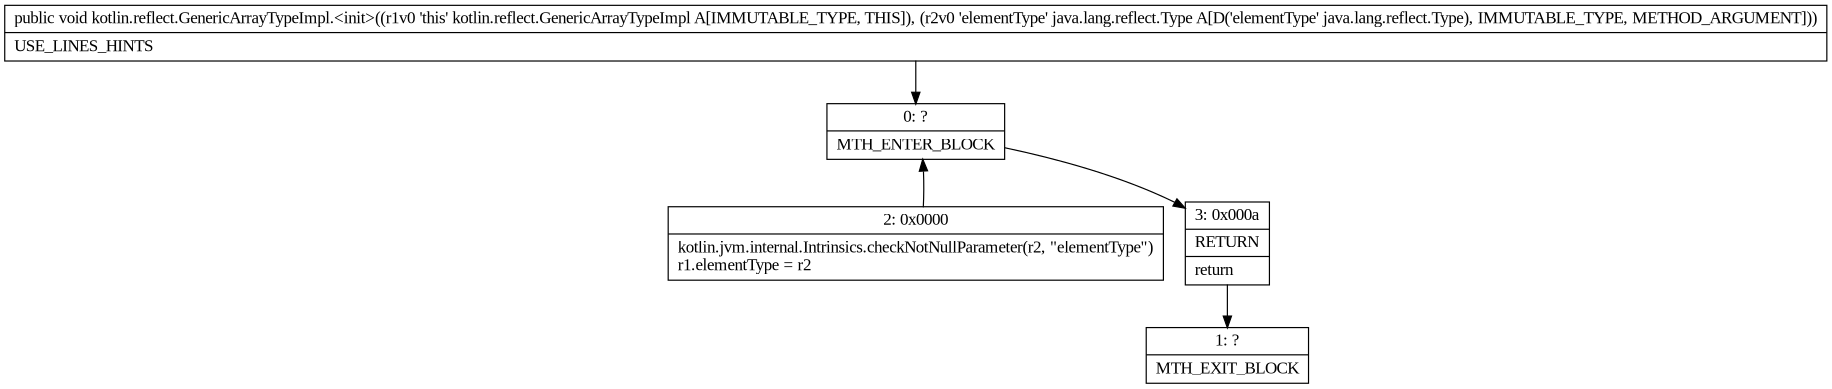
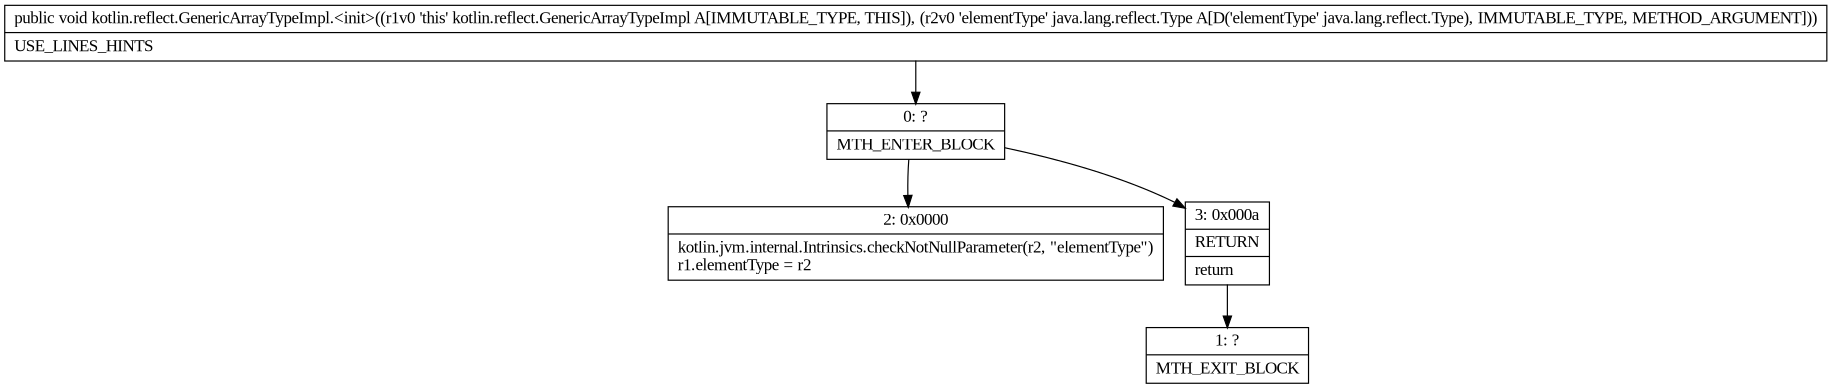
(924, 189) -> (908, 177)
